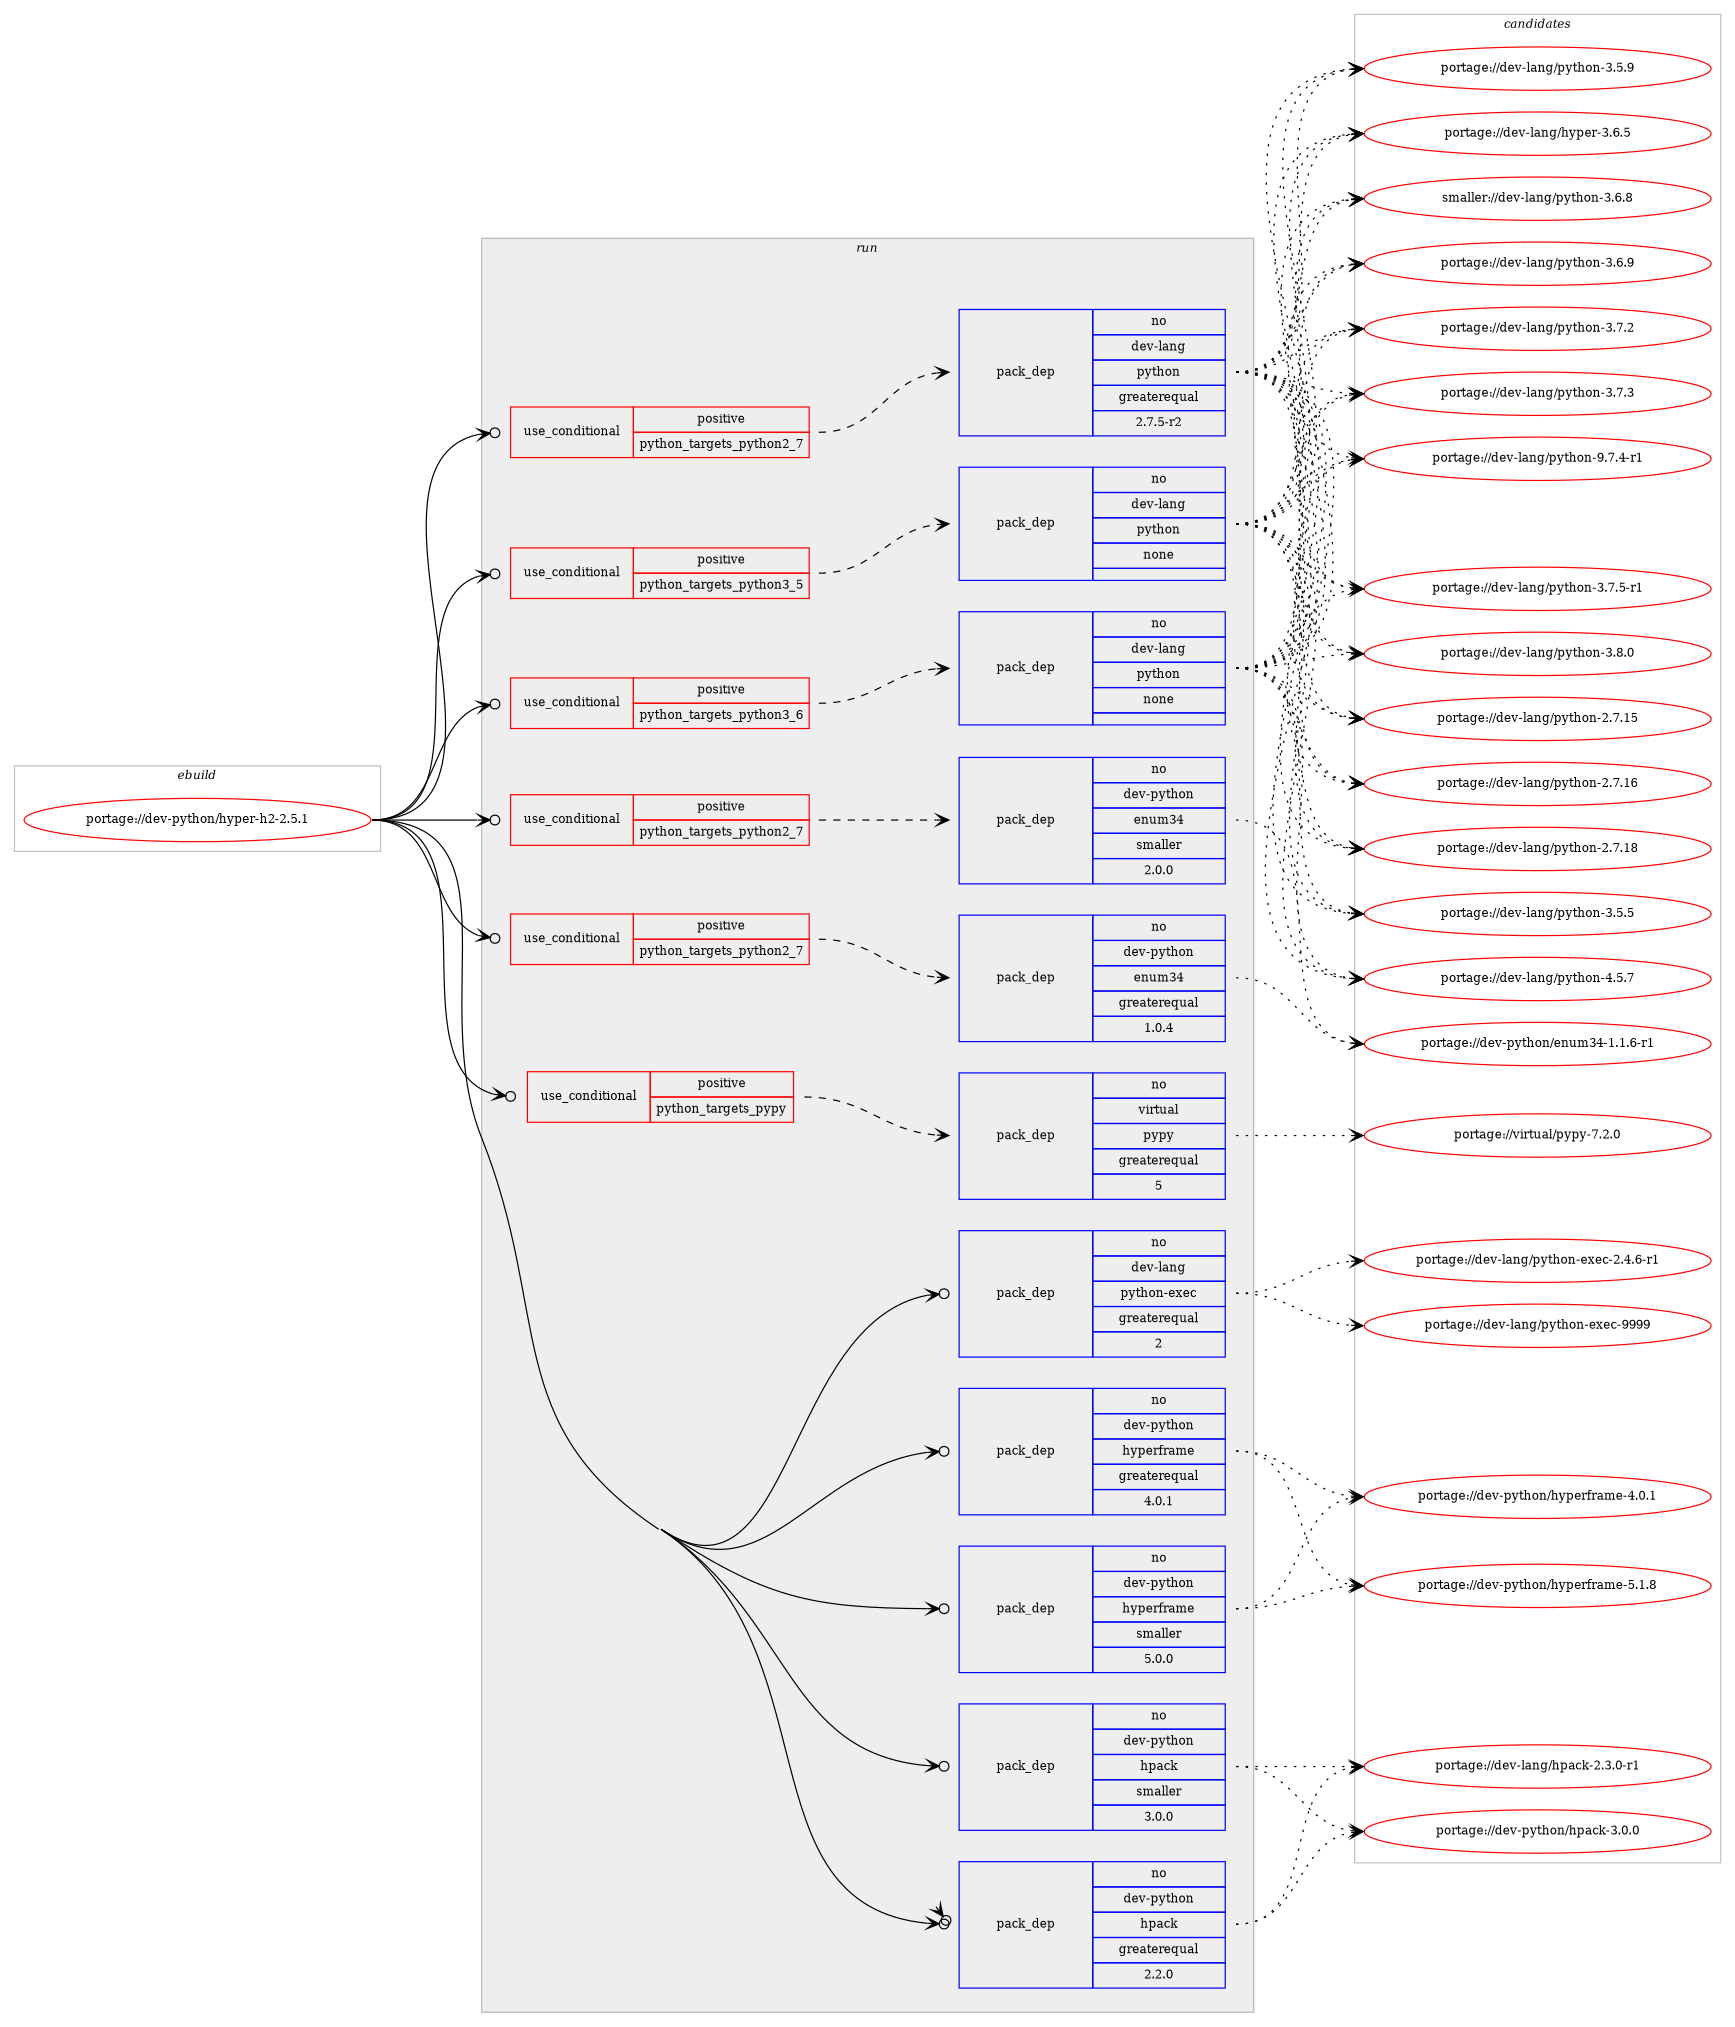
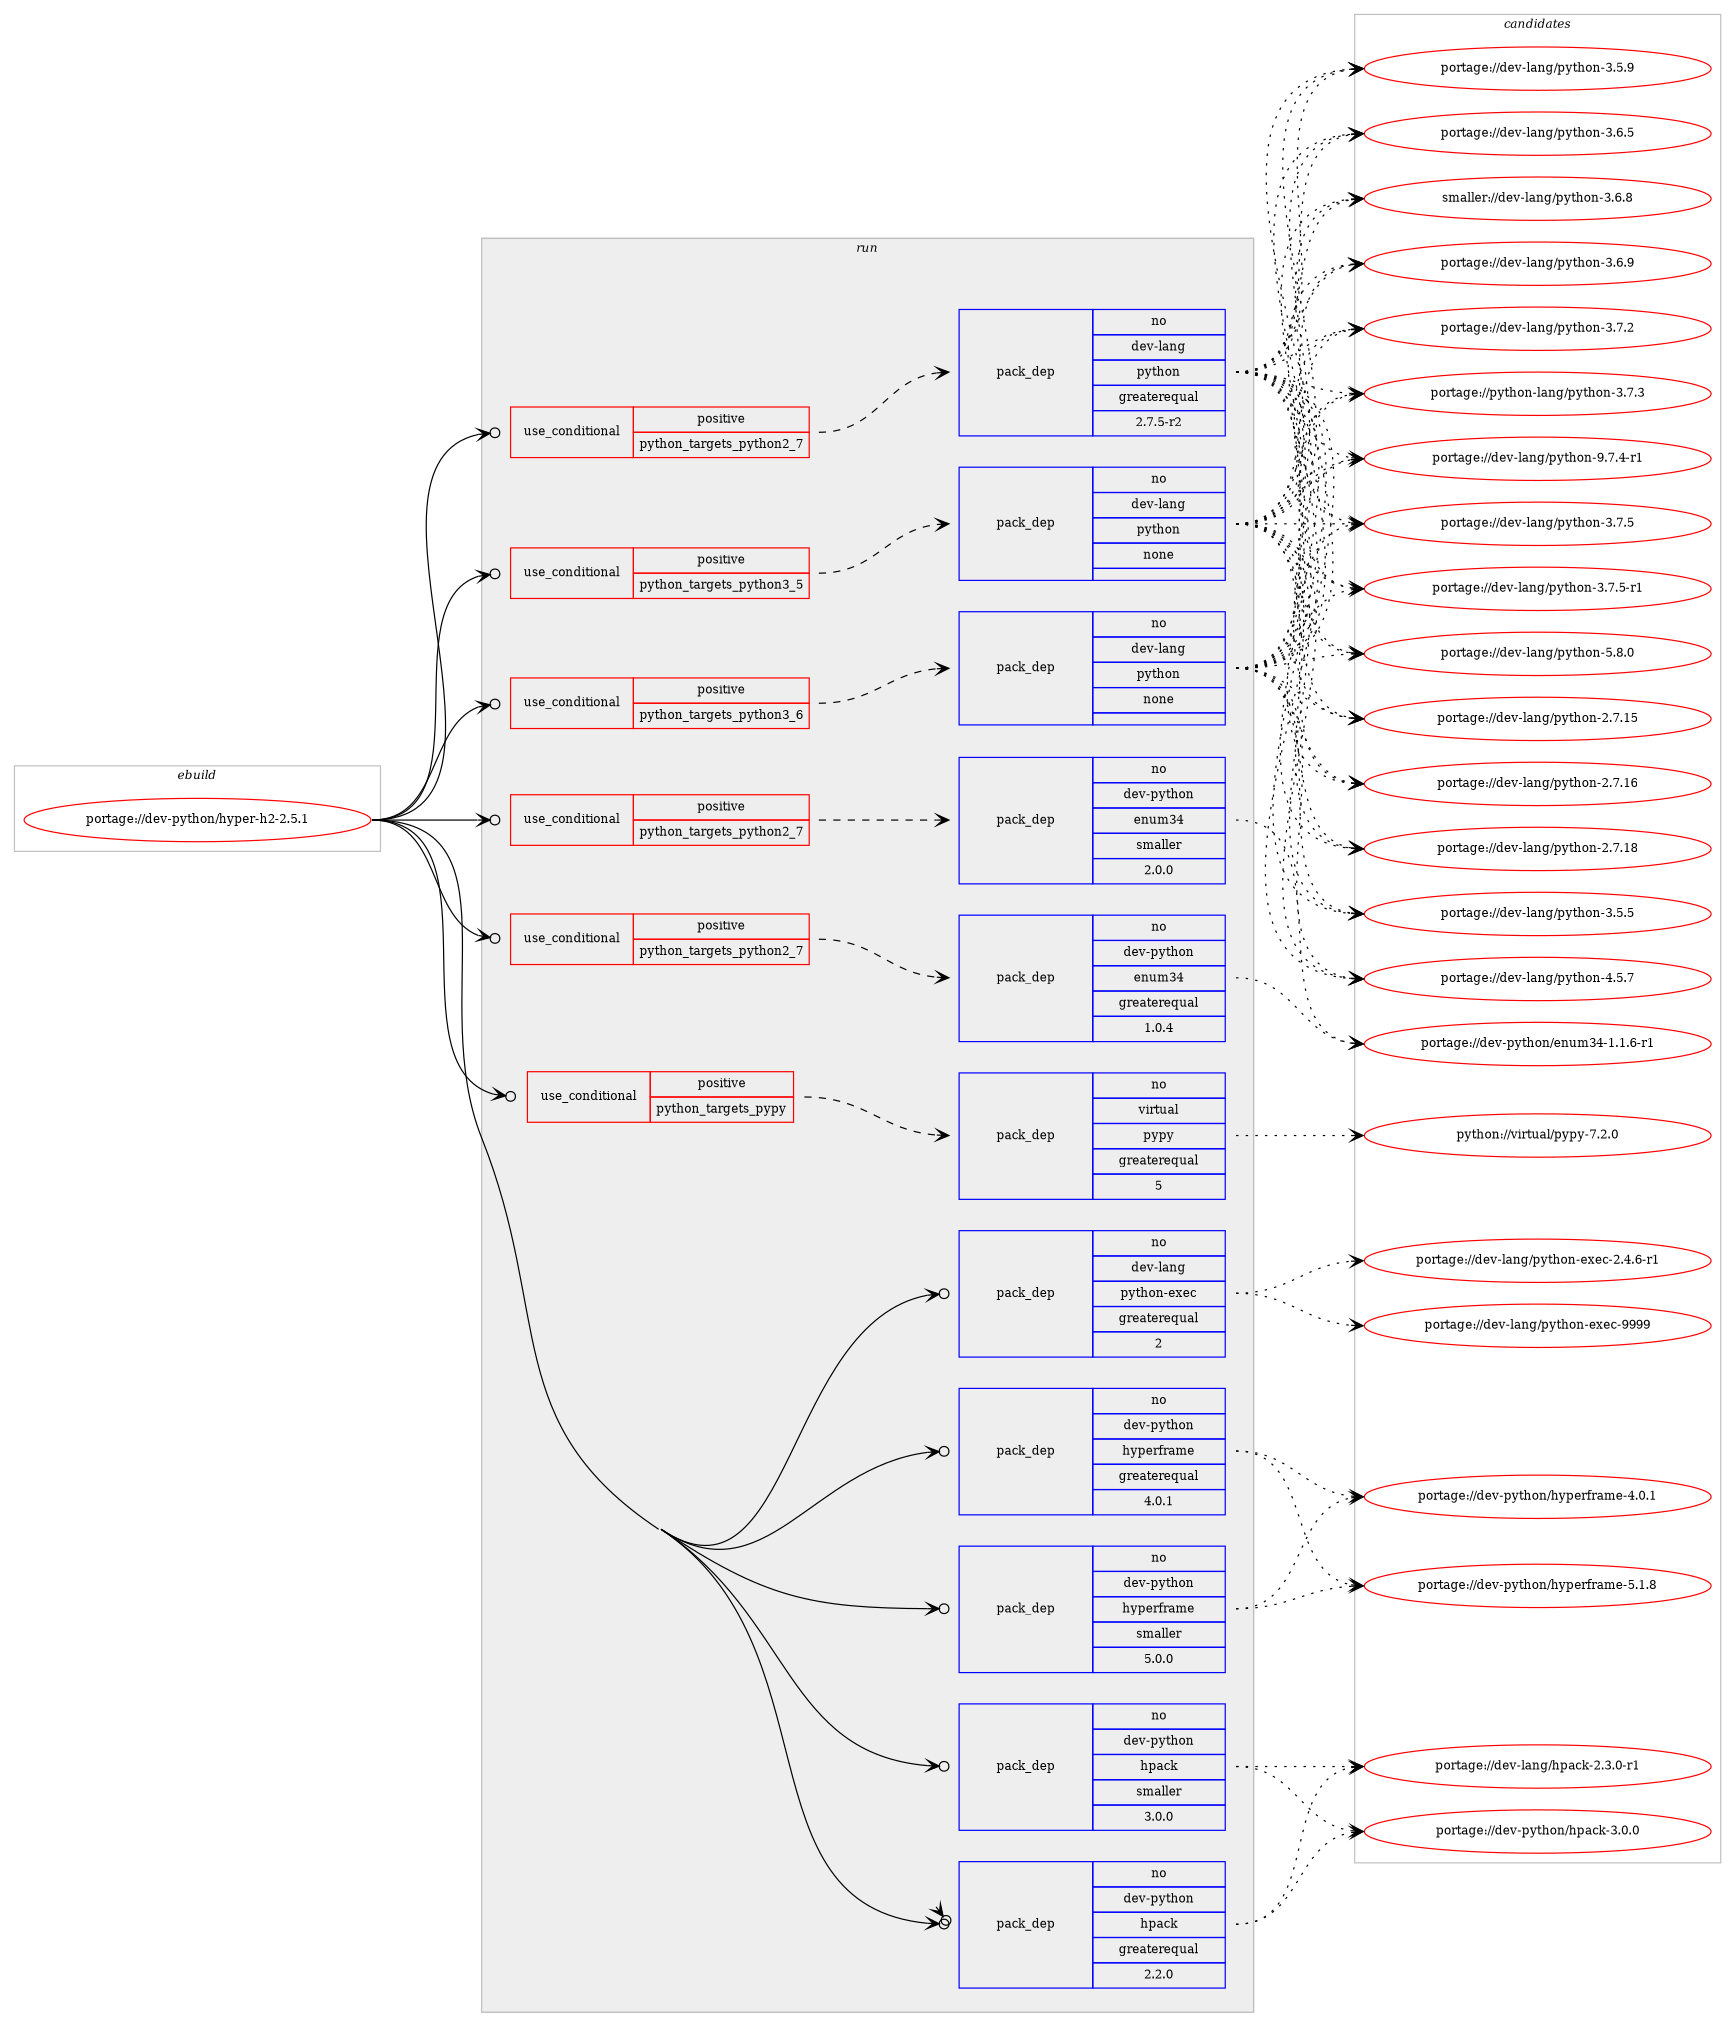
(1538, 134) -> (1538, 134)
(1538, 394) -> (1538, 394)
none -> (1538, 524)
(1538, 654) -> (1538, 654)
(1538, 1136) -> (1538, 1136)
